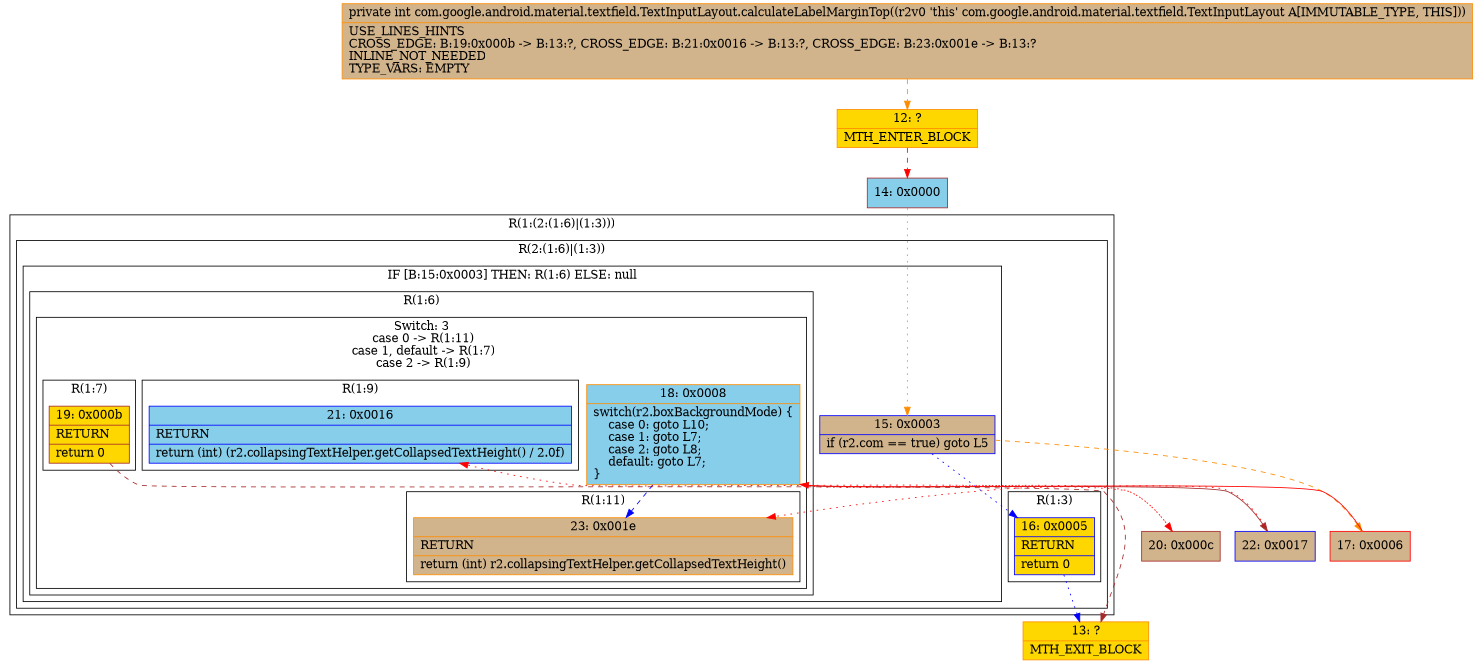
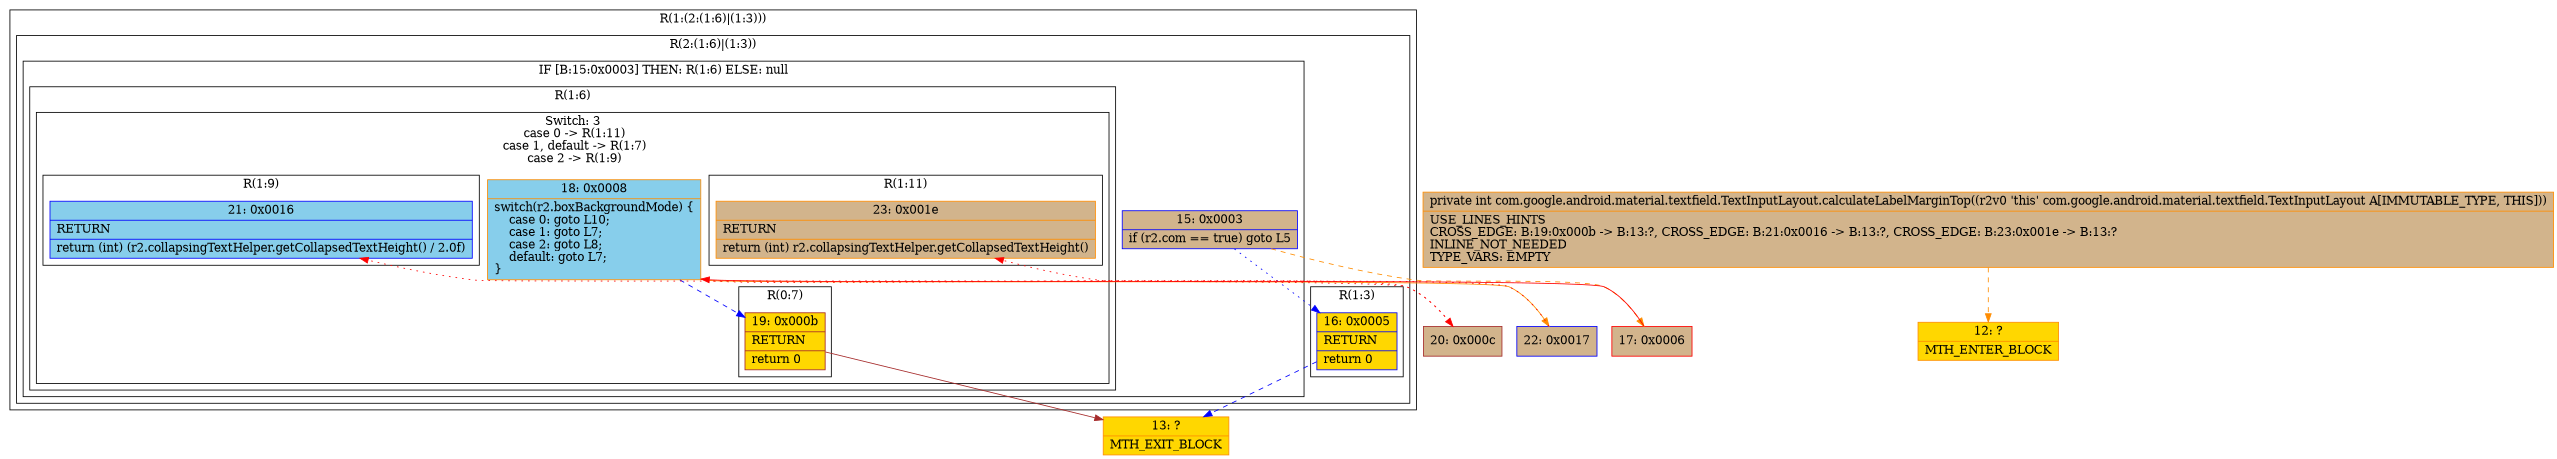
(907, 193) -> none
(89, 390) -> (785, 296)
(386, 487) -> (933, 378)
(1038, 487) -> (1129, 282)
(642, 498) -> (709, 297)
(1070, 594) -> (1264, 387)
